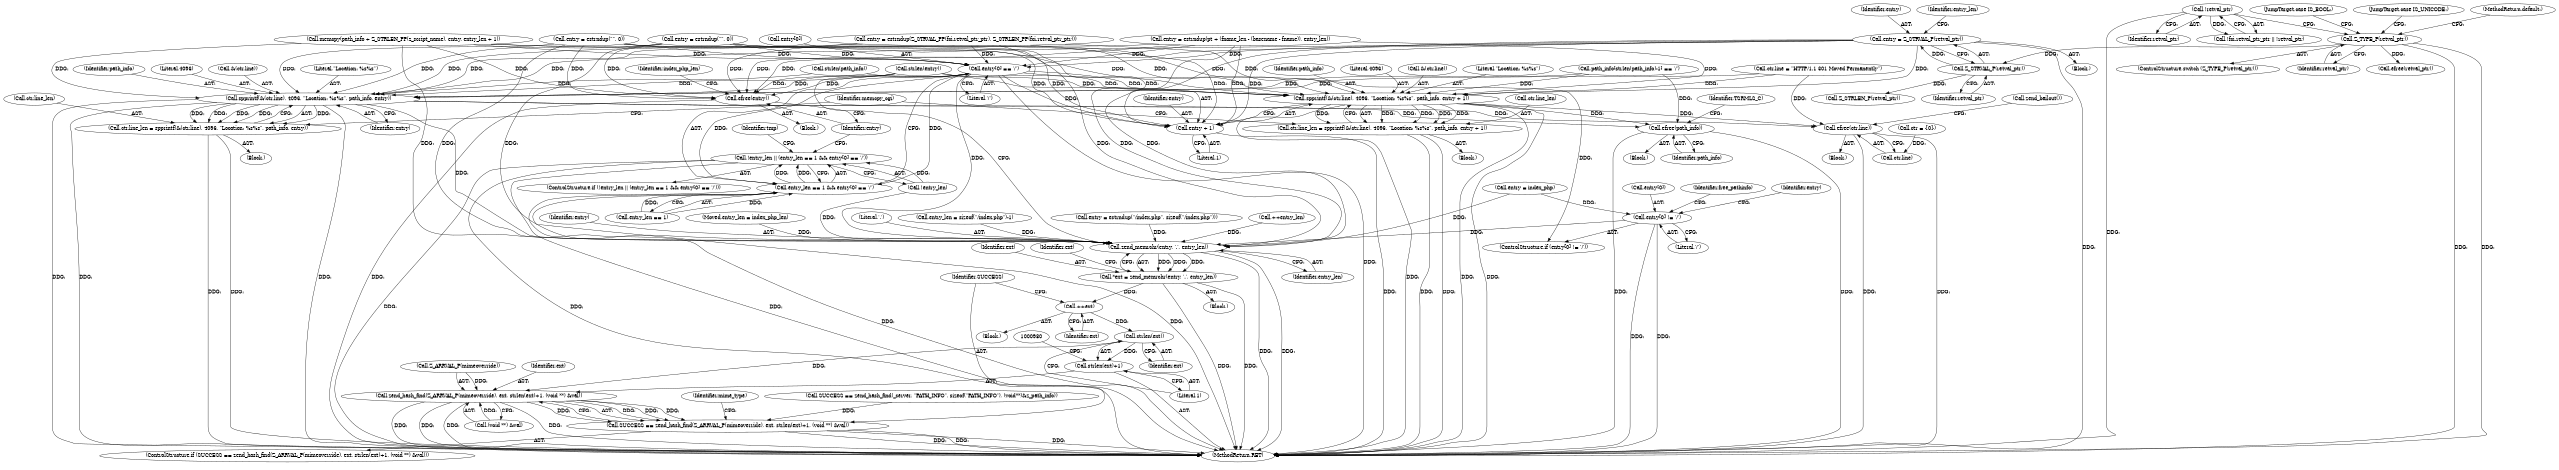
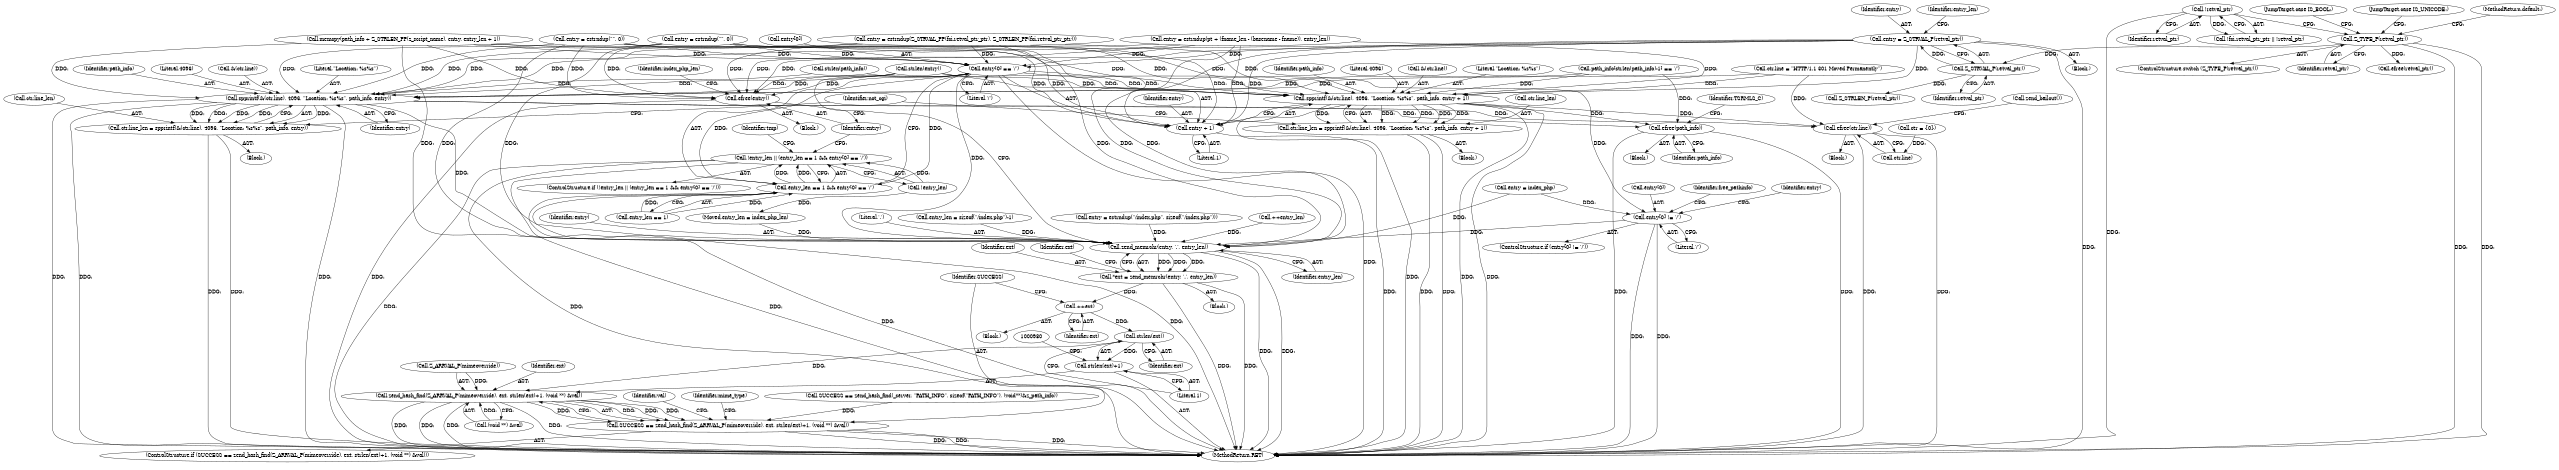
(1374, 87) -> (1372, 84)
(865, 99) -> (865, 99)
(1072, 99) -> (1072, 99)
(835, 235) -> (834, 196)
none -> (649, 396)
